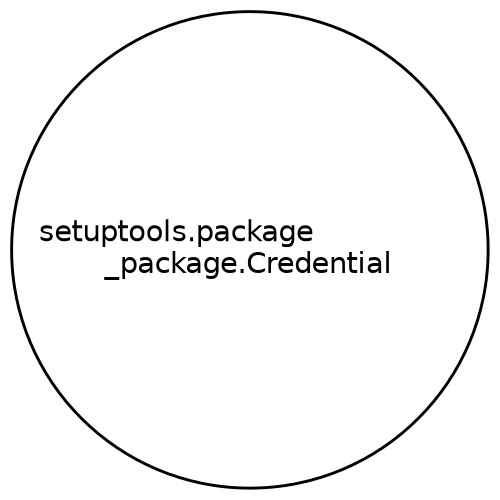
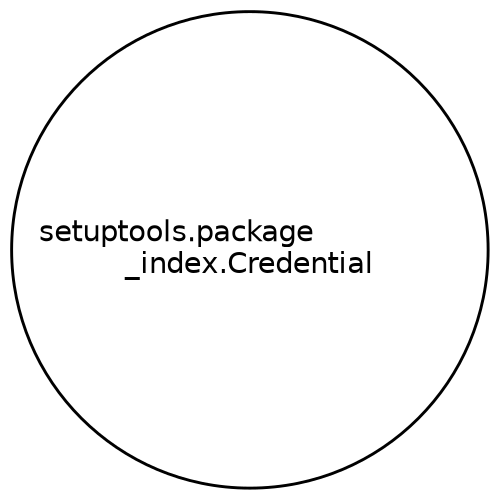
(250, 250) -> (250, 250)
